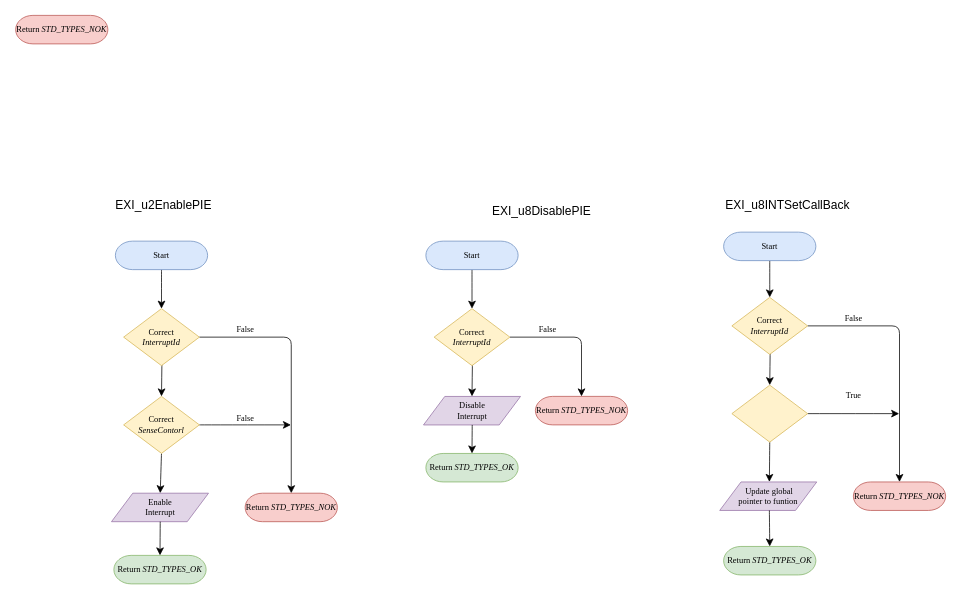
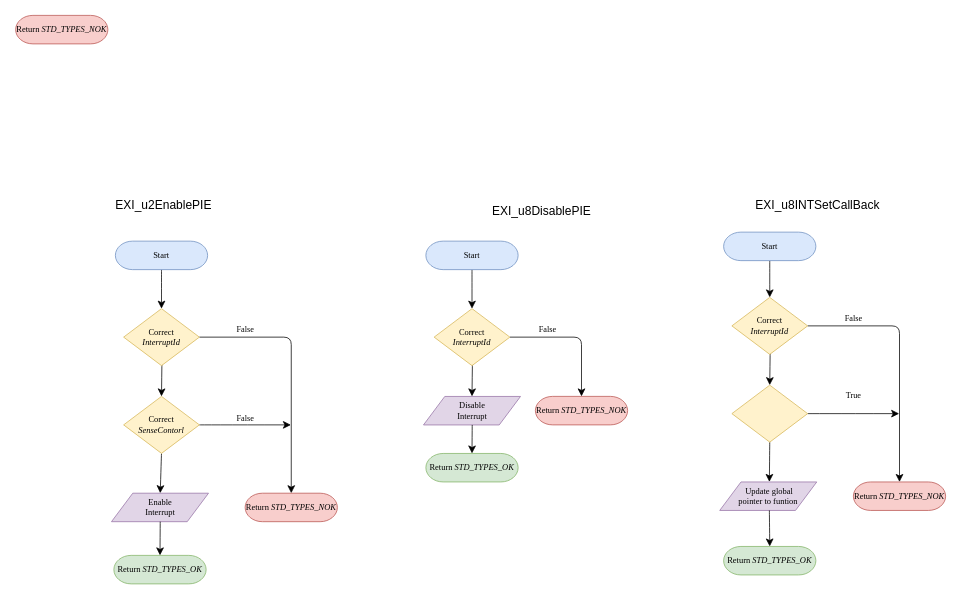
(787, 205) -> (817, 205)
